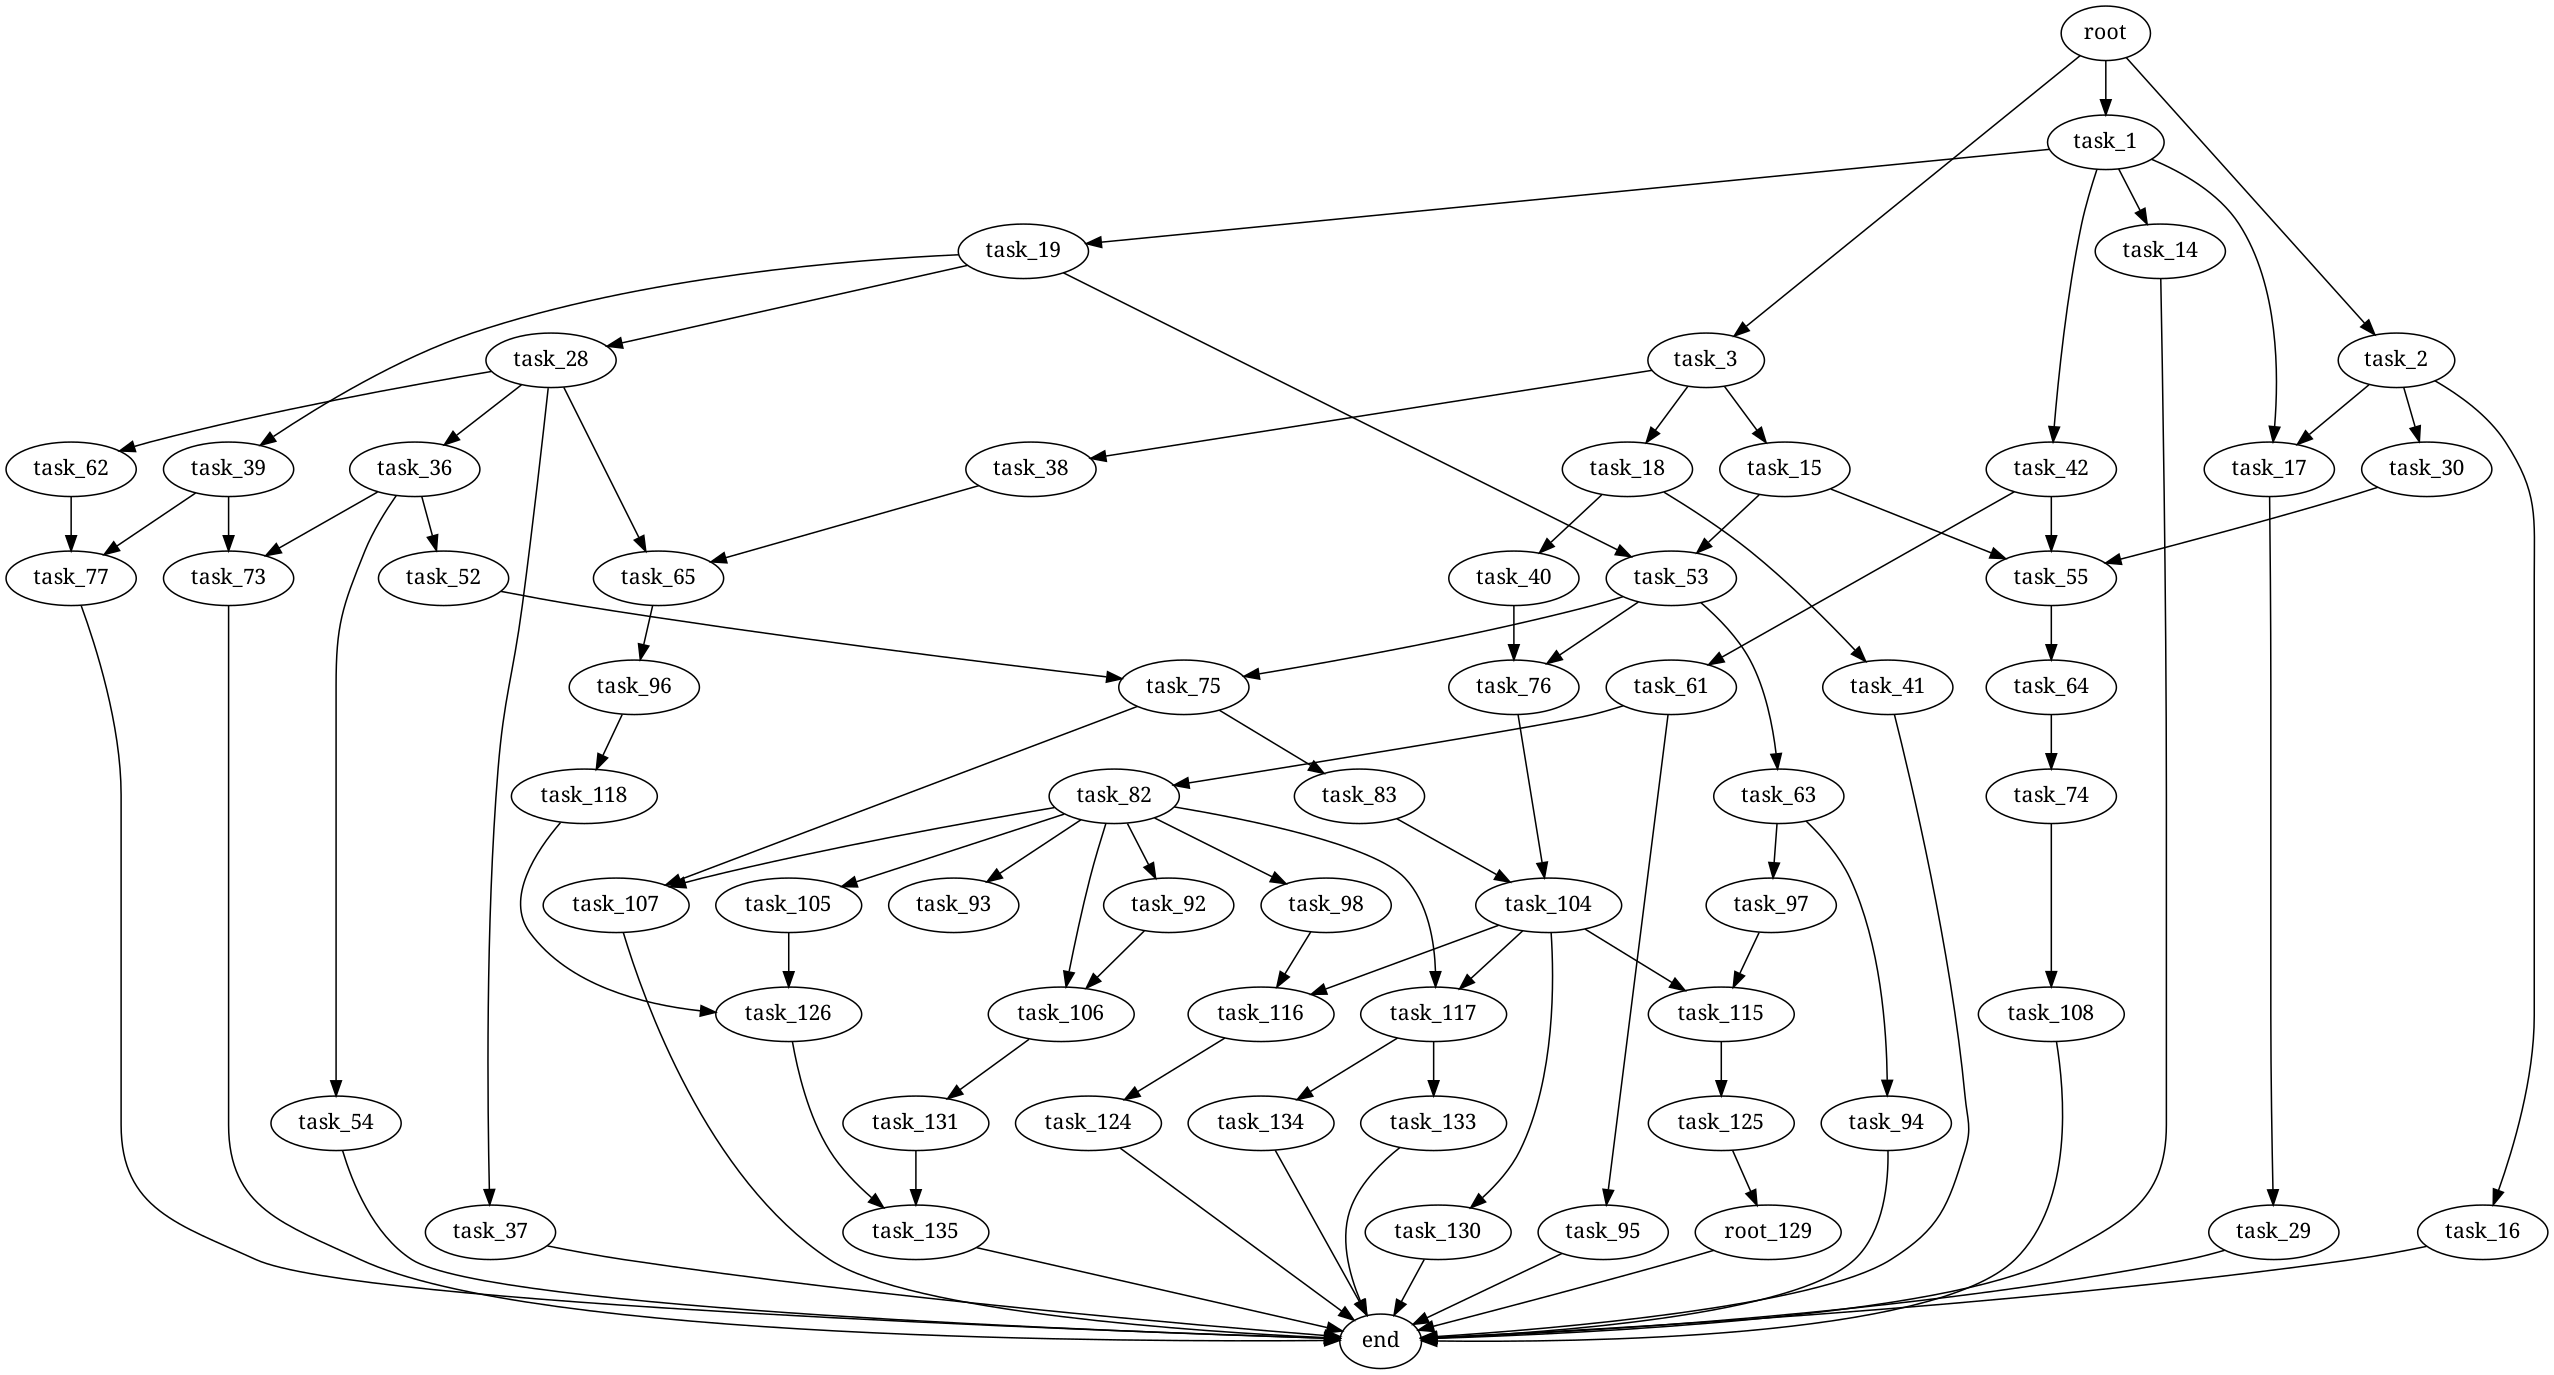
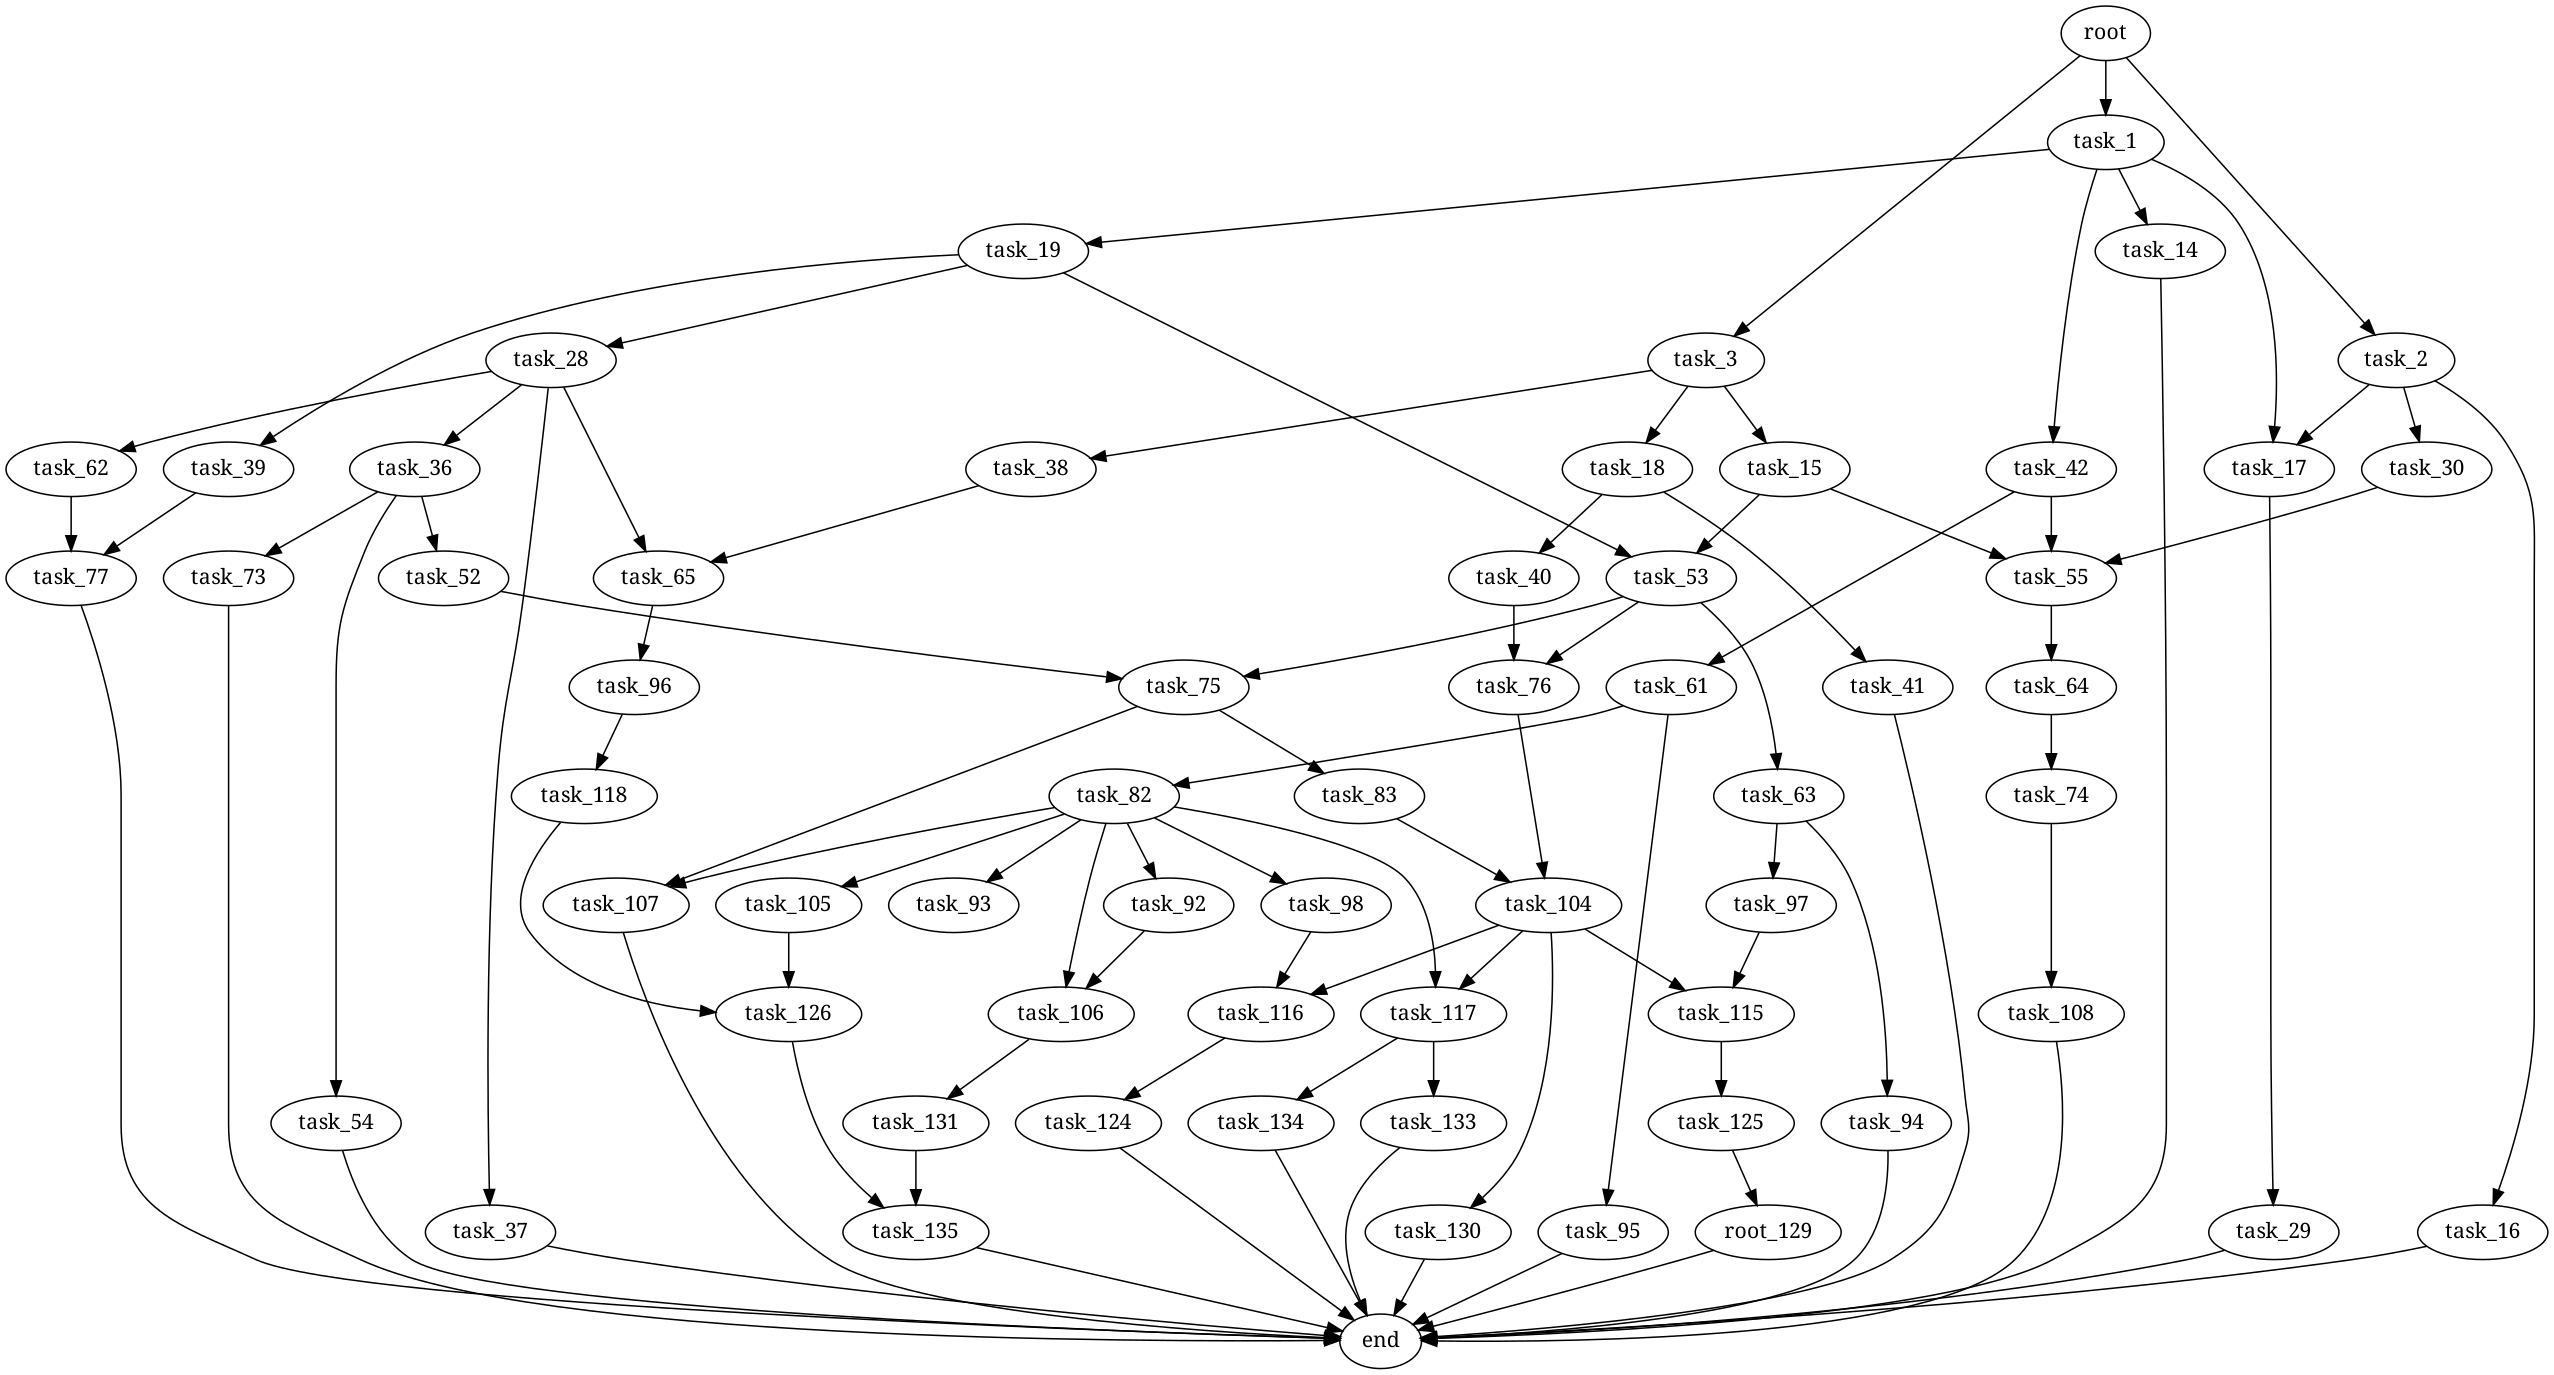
(229, 516) -> none
